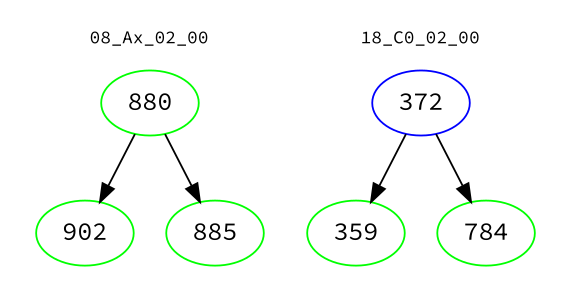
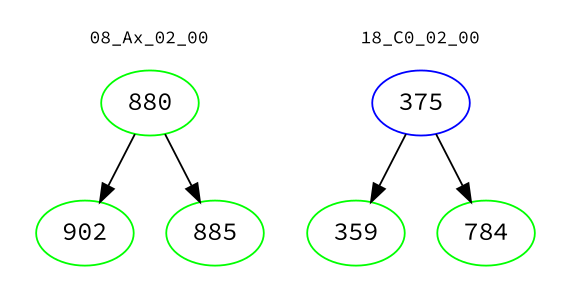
(421, 103) -> (421, 103)
